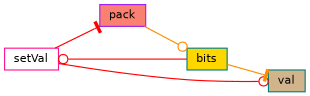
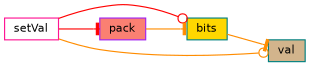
(162, 36) -> (163, 29)
(128, 59) -> (118, 5)
(158, 77) -> (158, 55)
